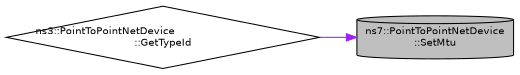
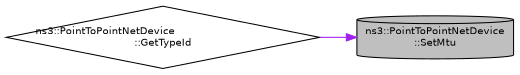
(435, 37) -> (435, 37)
